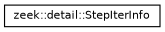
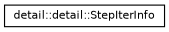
(82, 16) -> (85, 16)
